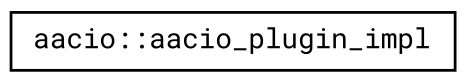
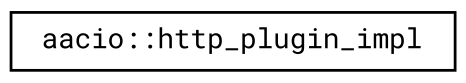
(233, 41) -> (233, 41)
